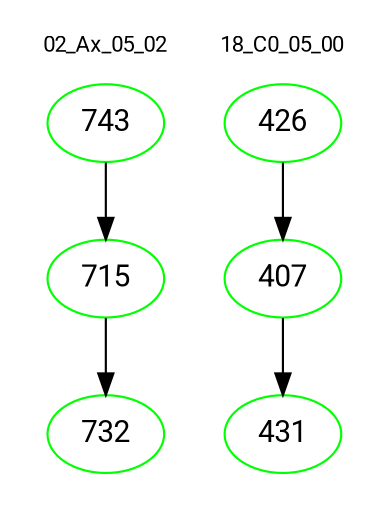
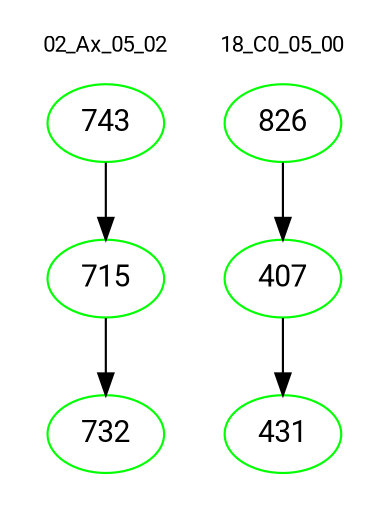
(283, 123) -> (283, 123)
